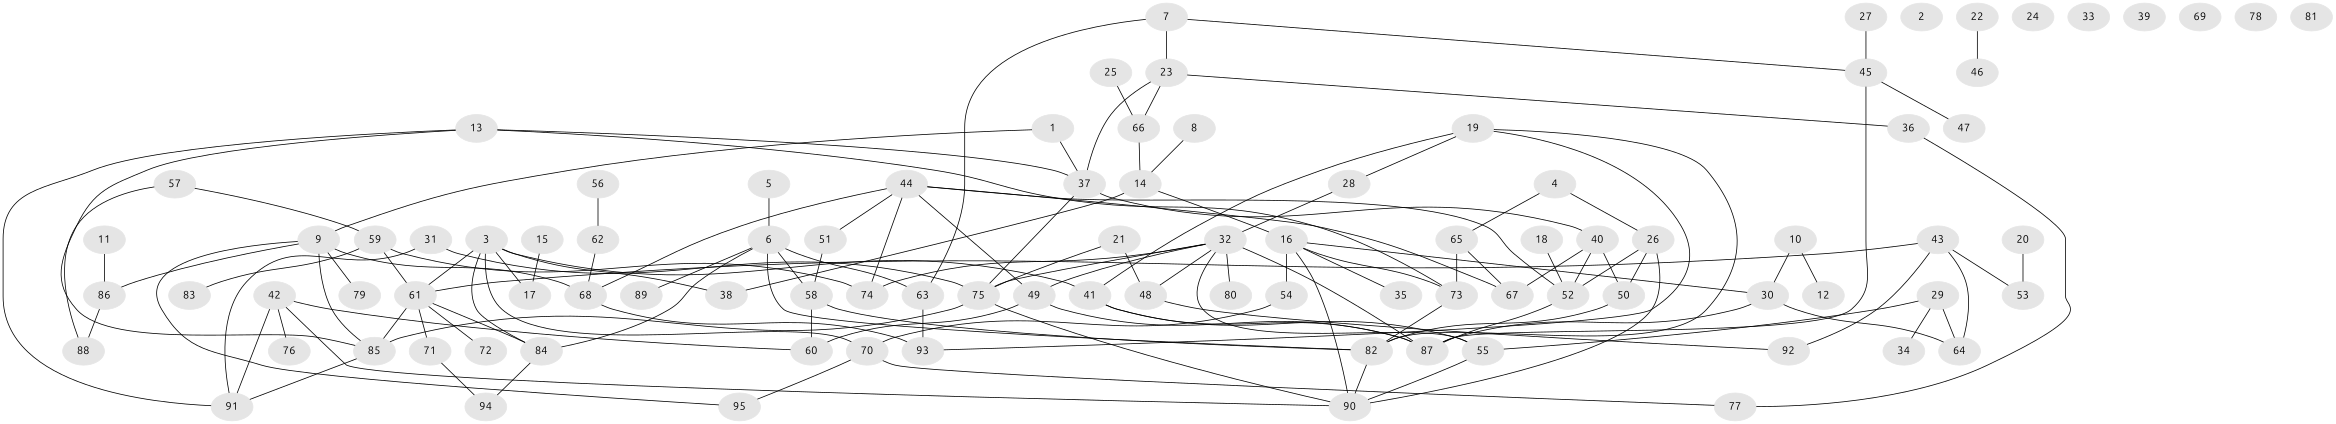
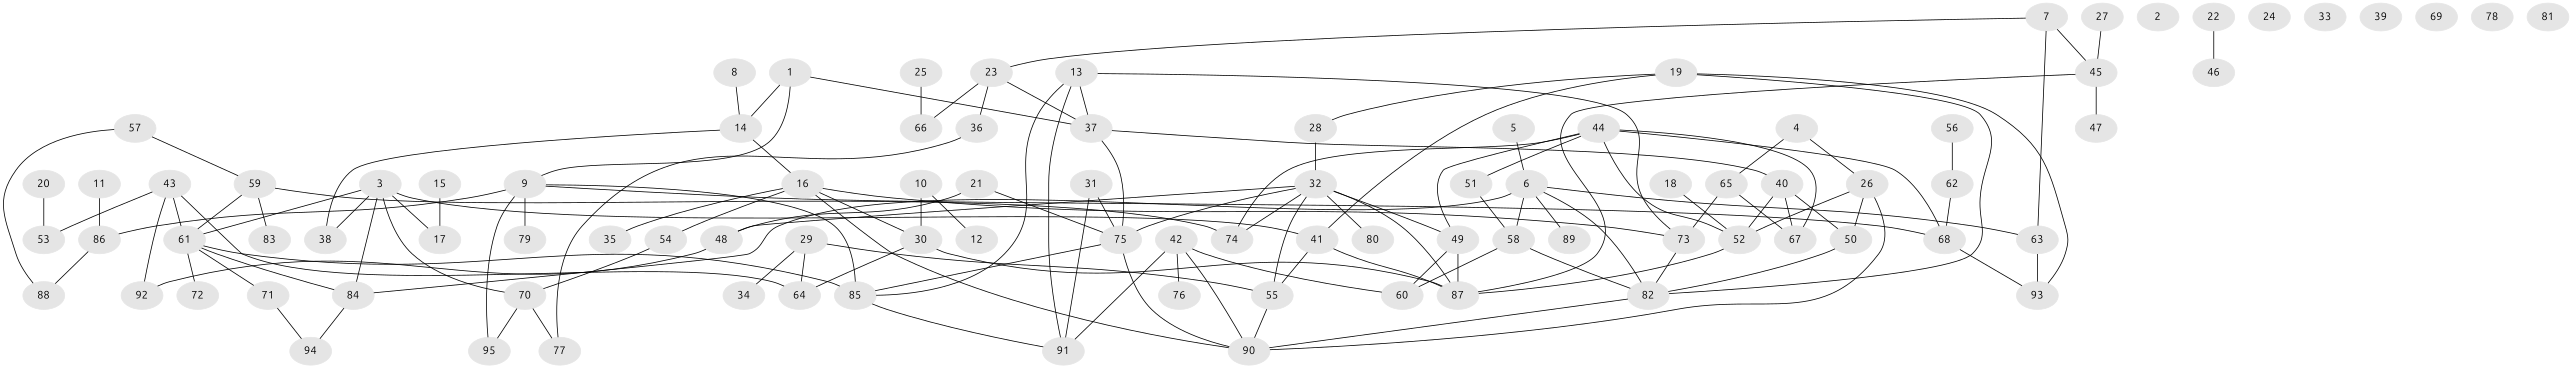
(1140, 156) -> (766, 101)
